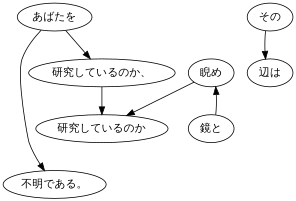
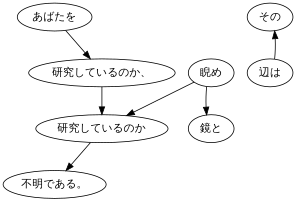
(265, 41) -> (275, 49)
(22, 96) -> (81, 154)
(216, 105) -> (206, 97)
